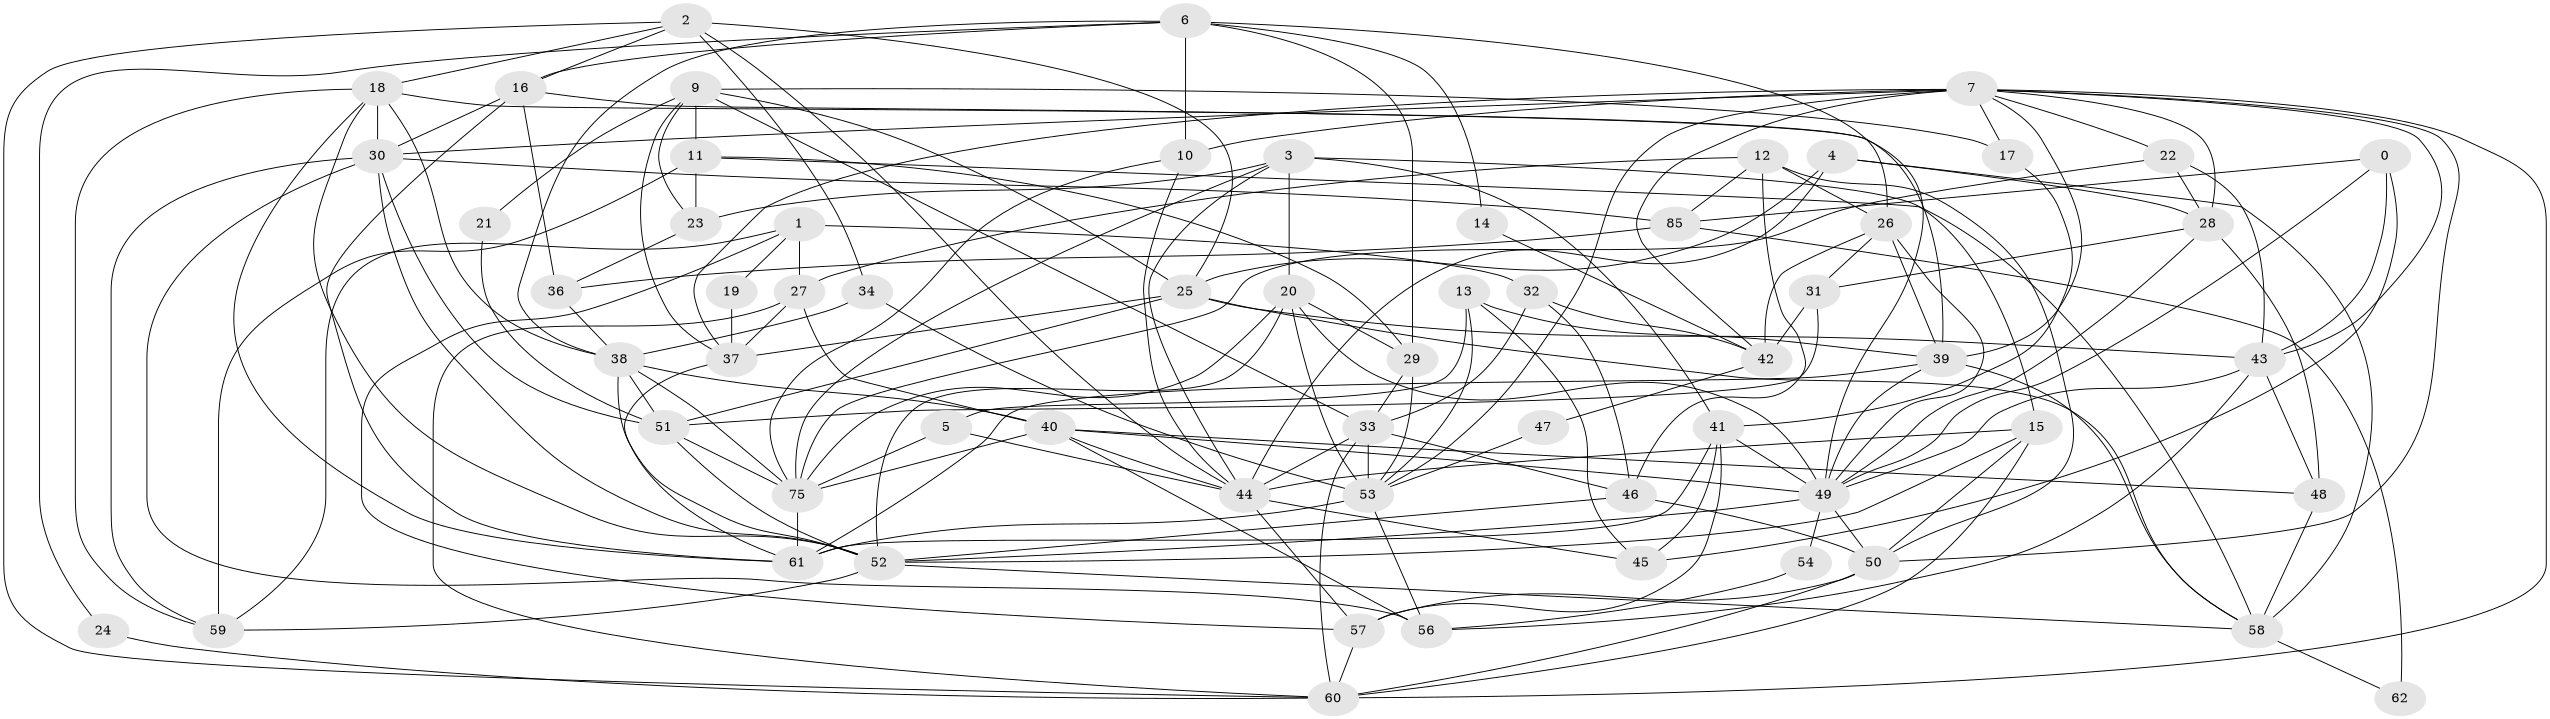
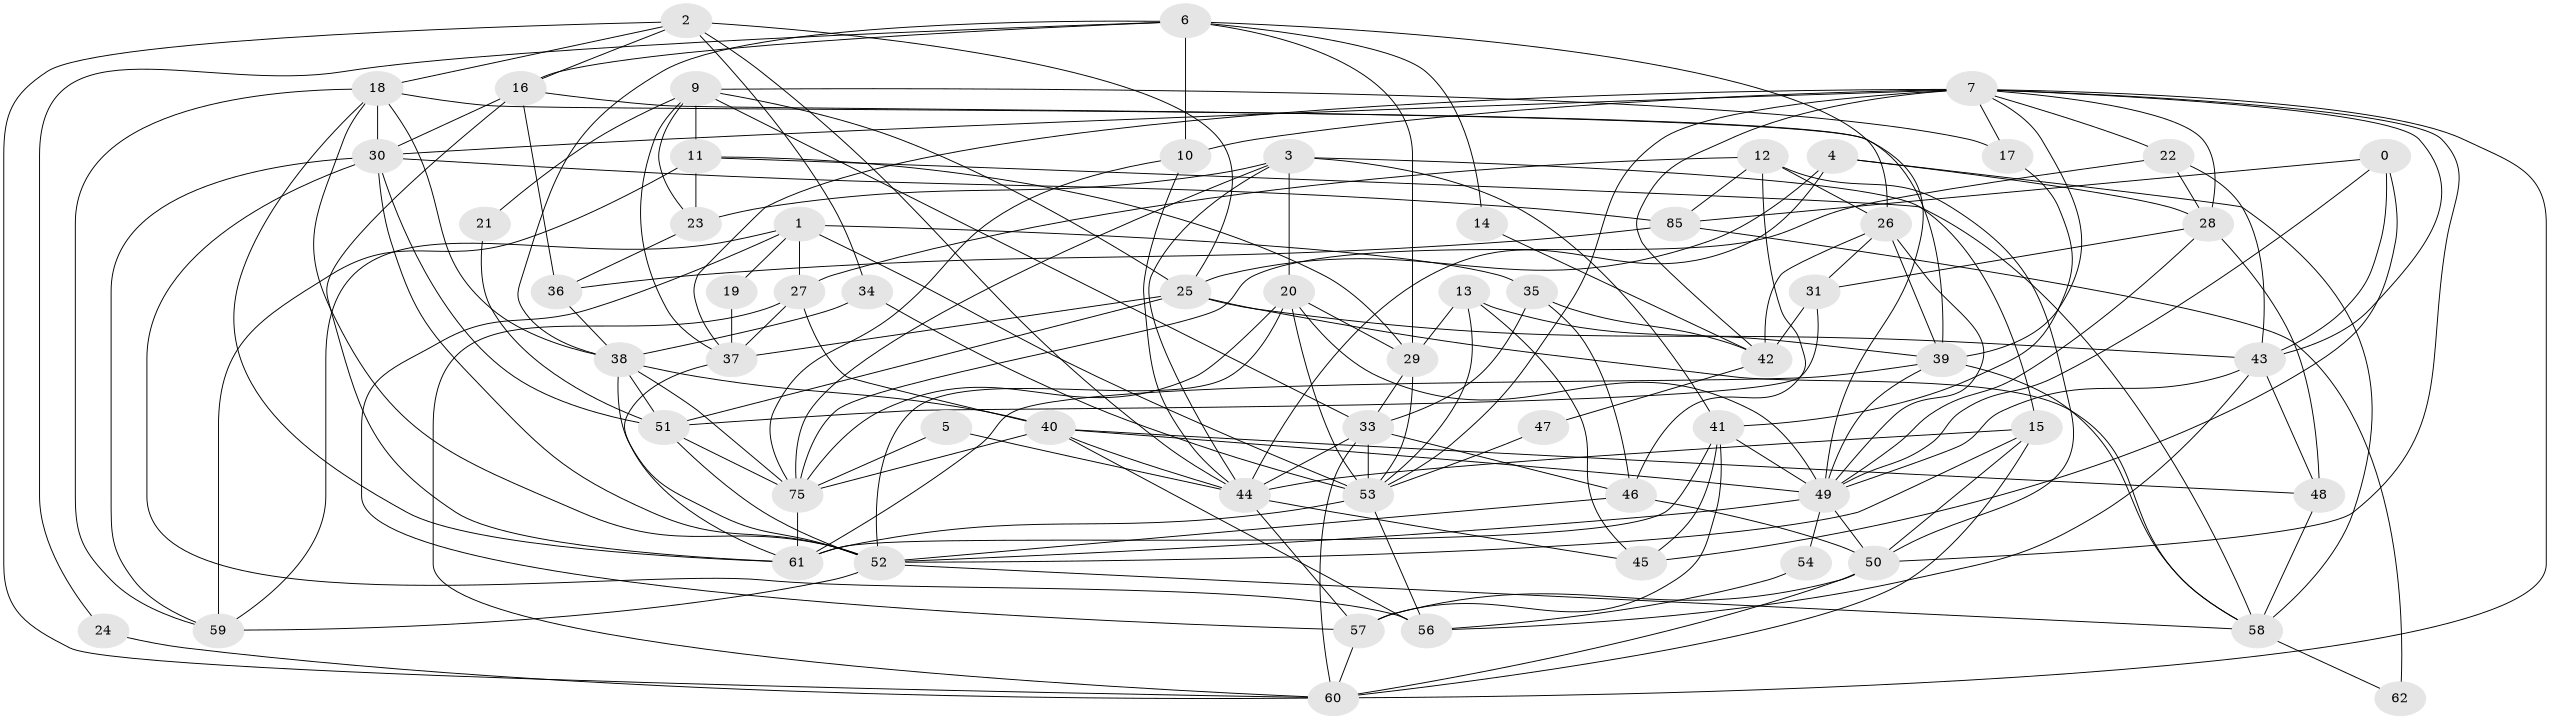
(1532, 292) -> (1532, 292)
none -> (1093, 375)
(1243, 401) -> (1441, 323)
